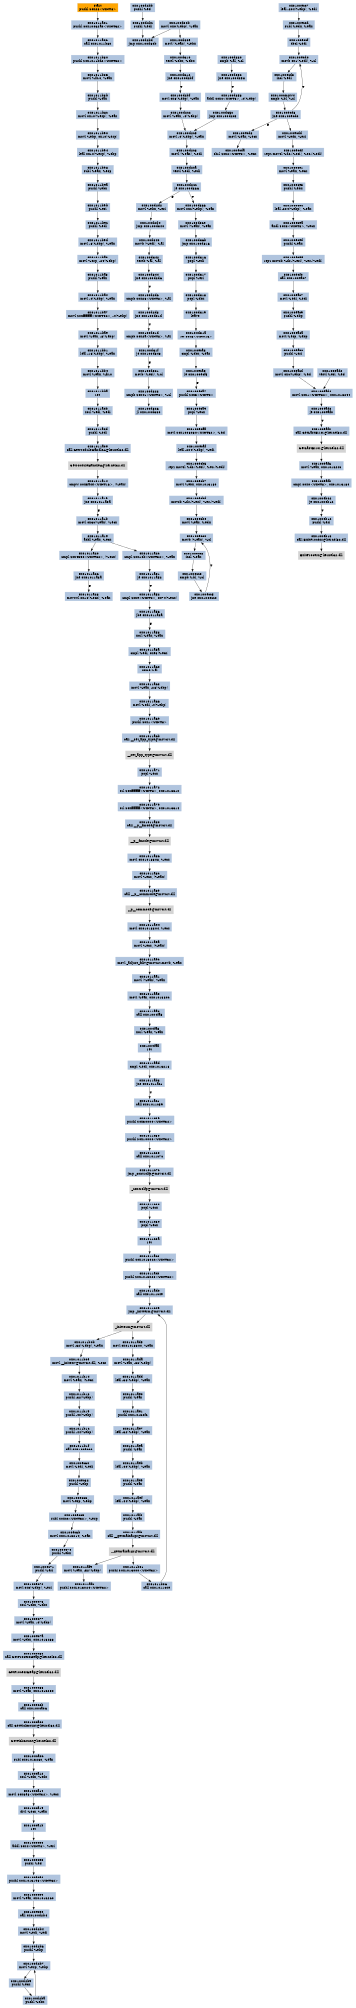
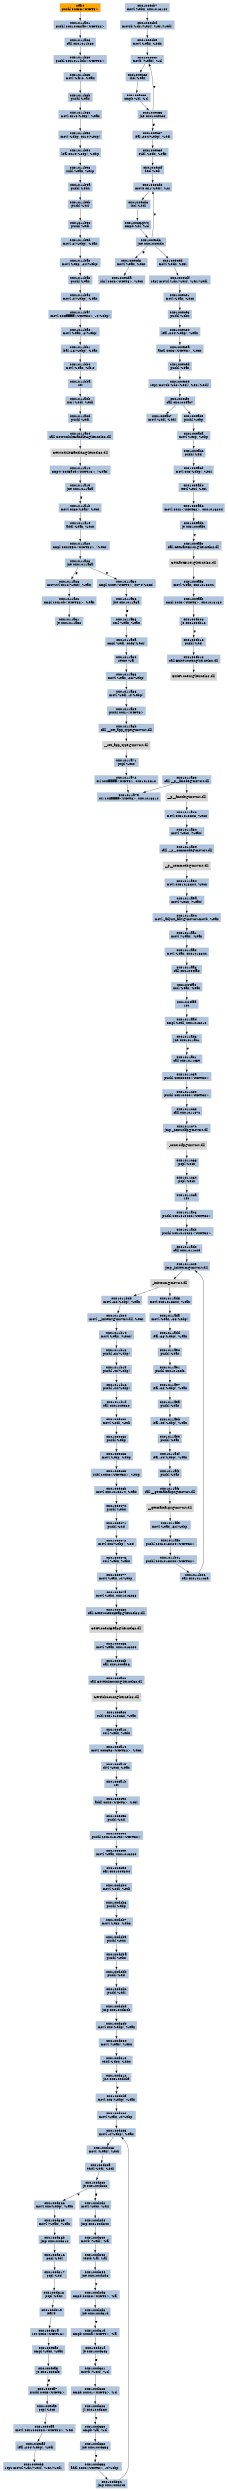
(162, 33) -> (116, 2016)
none -> (153, 124)
(293, 305) -> (186, 409)
(306, 382) -> (194, 478)
(196, 473) -> none
(123, 546) -> (69, 591)
(150, 585) -> (102, 573)
(150, 814) -> (159, 788)
(133, 1559) -> (170, 1550)
(36, 1984) -> (116, 1964)
none -> (95, 2417)
